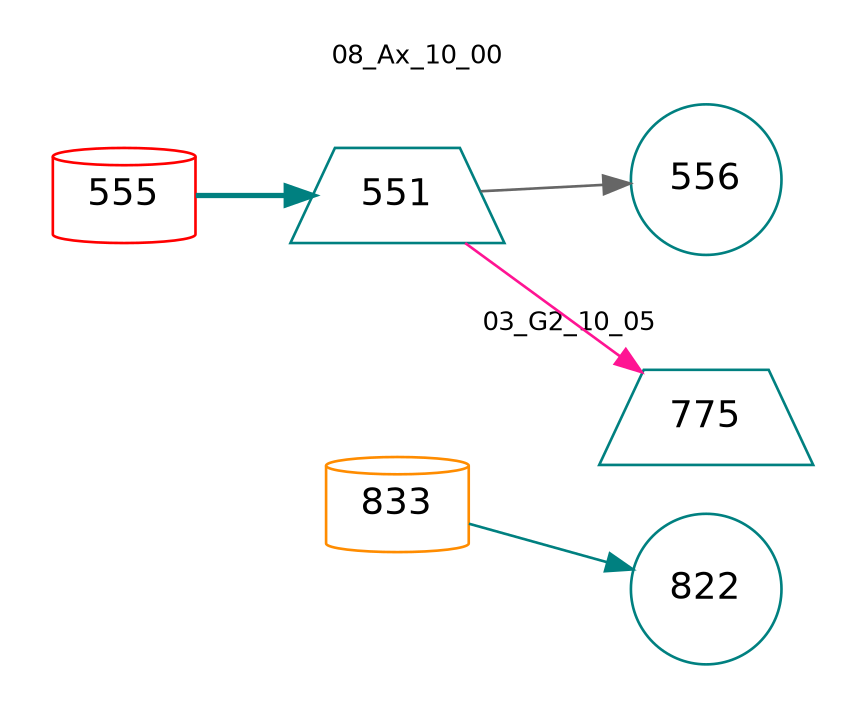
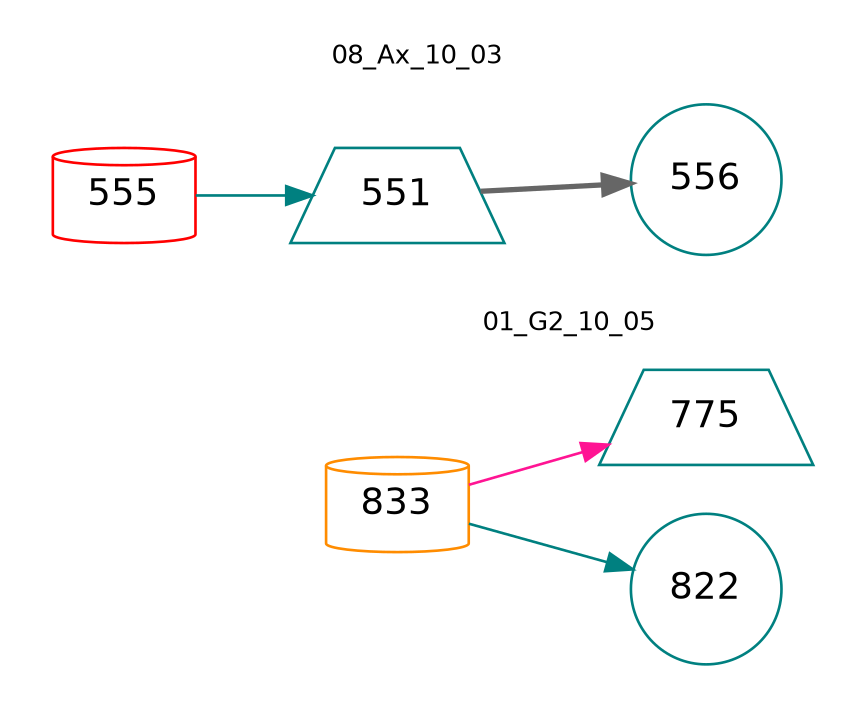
(417, 57) -> (417, 57)
(542, 188) -> (542, 188)
(241, 195) -> (241, 195)
(566, 317) -> (526, 468)
(570, 324) -> (570, 324)
